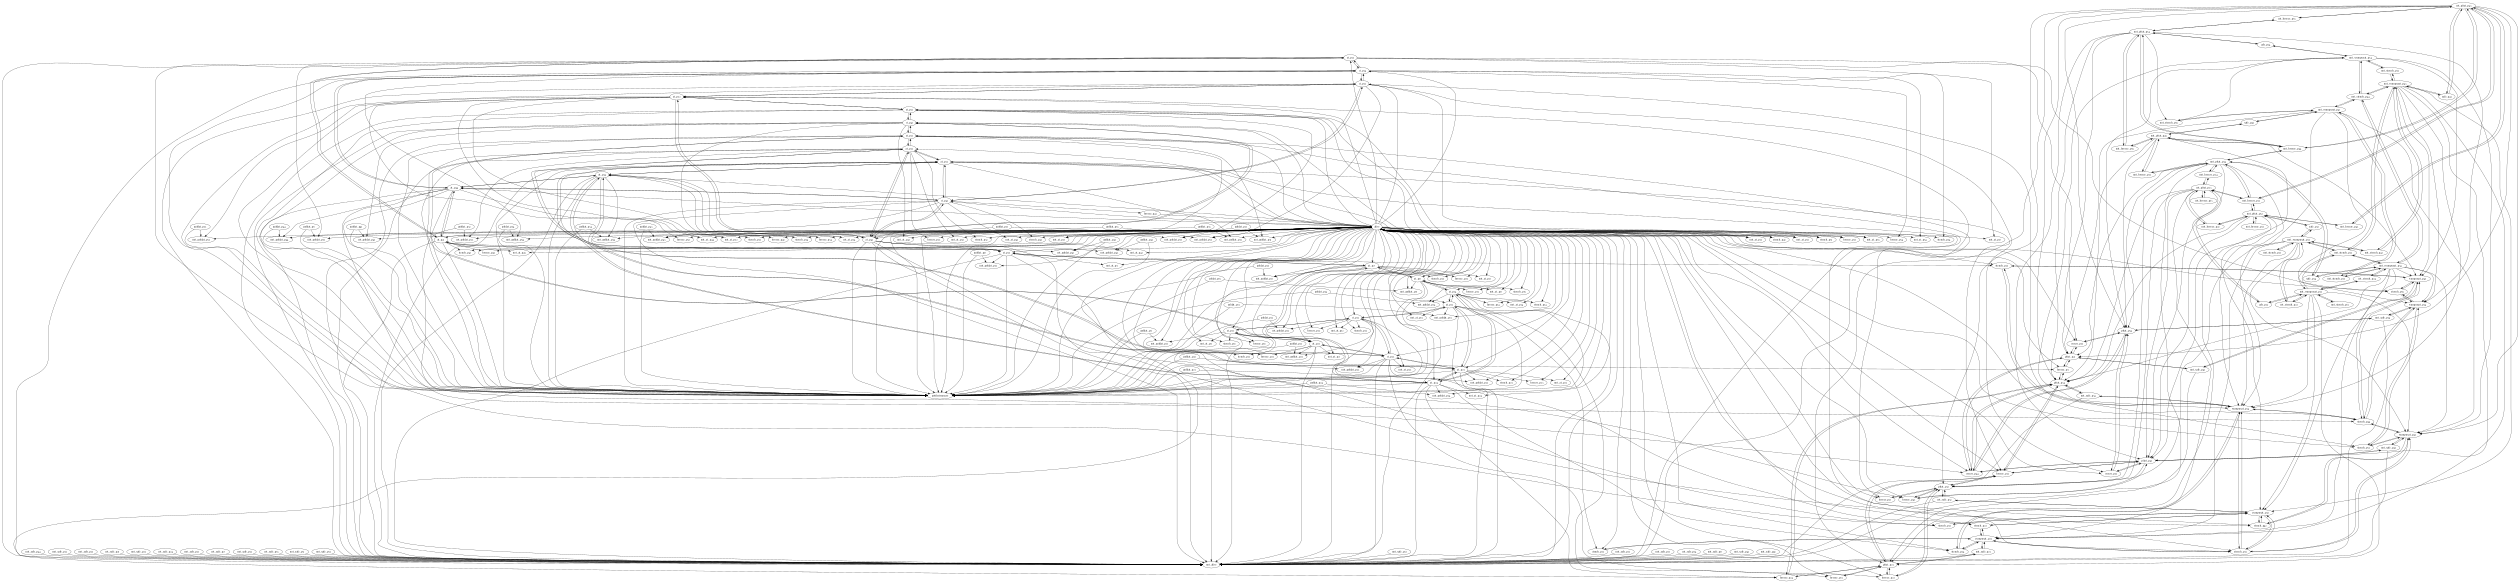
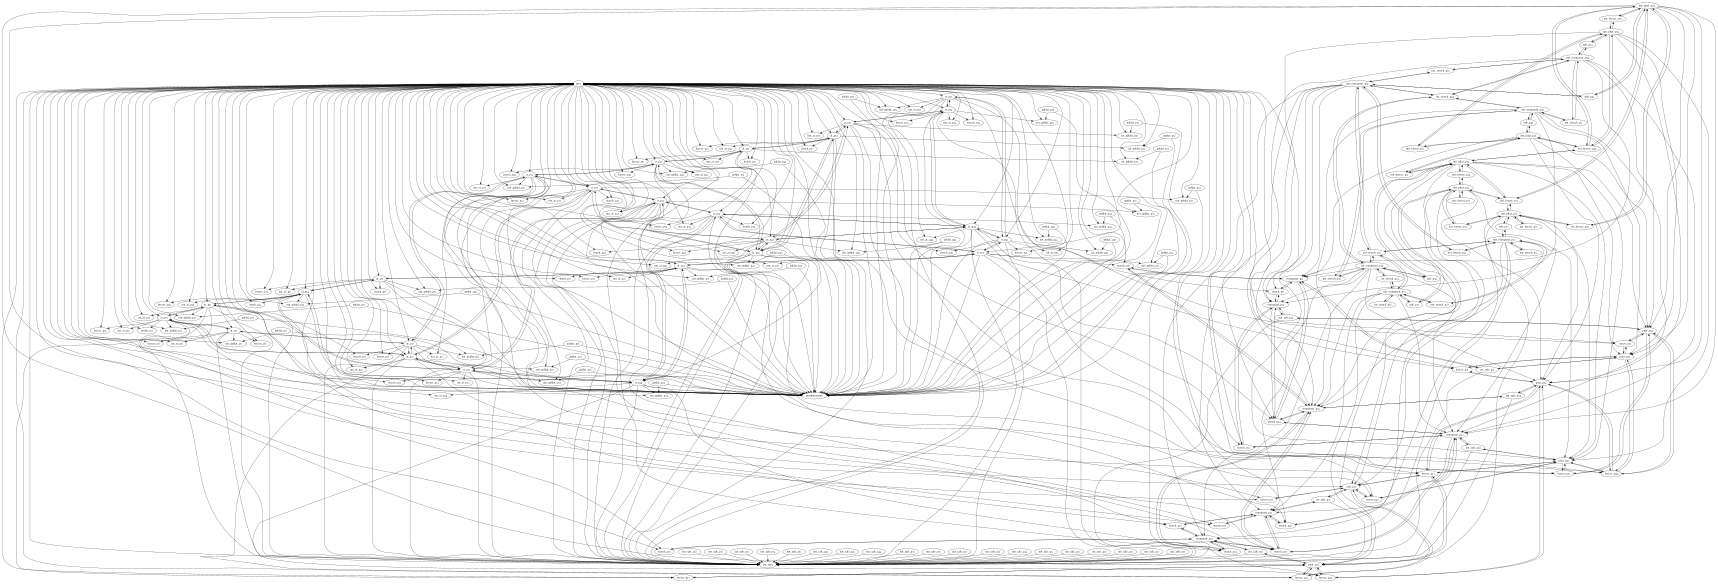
(2157, 76) -> (1573, 89)
(1265, 220) -> (631, 203)
